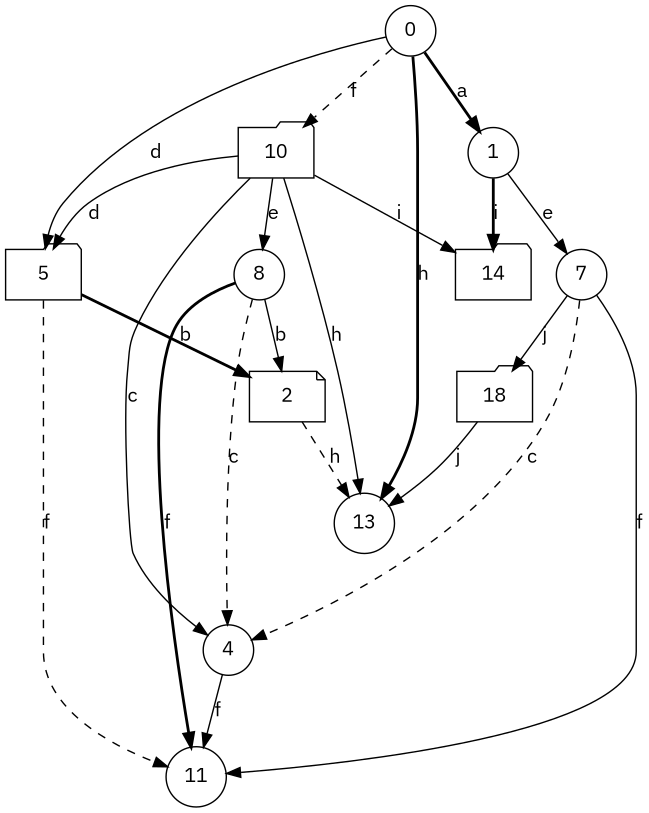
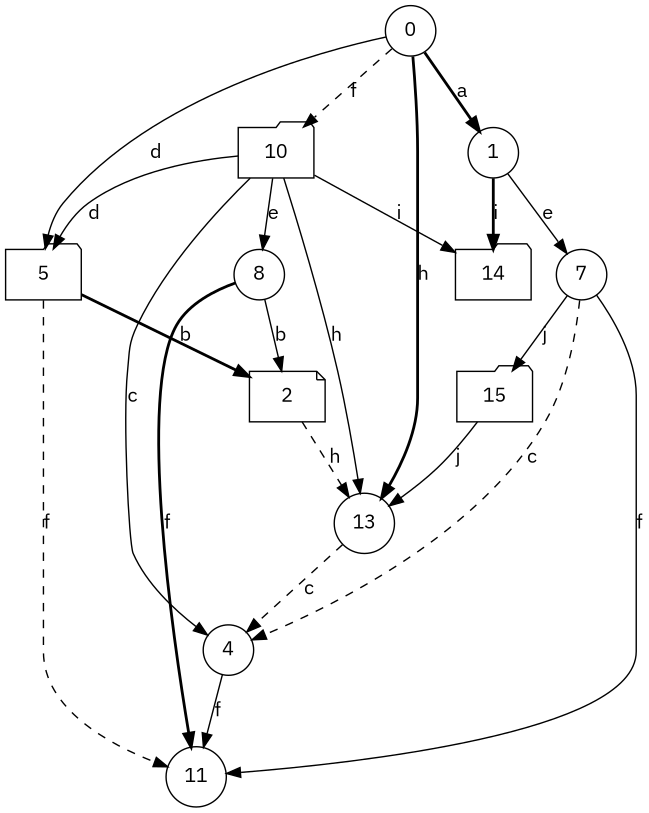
(495, 397) -> (495, 397)
(229, 454) -> (300, 583)
